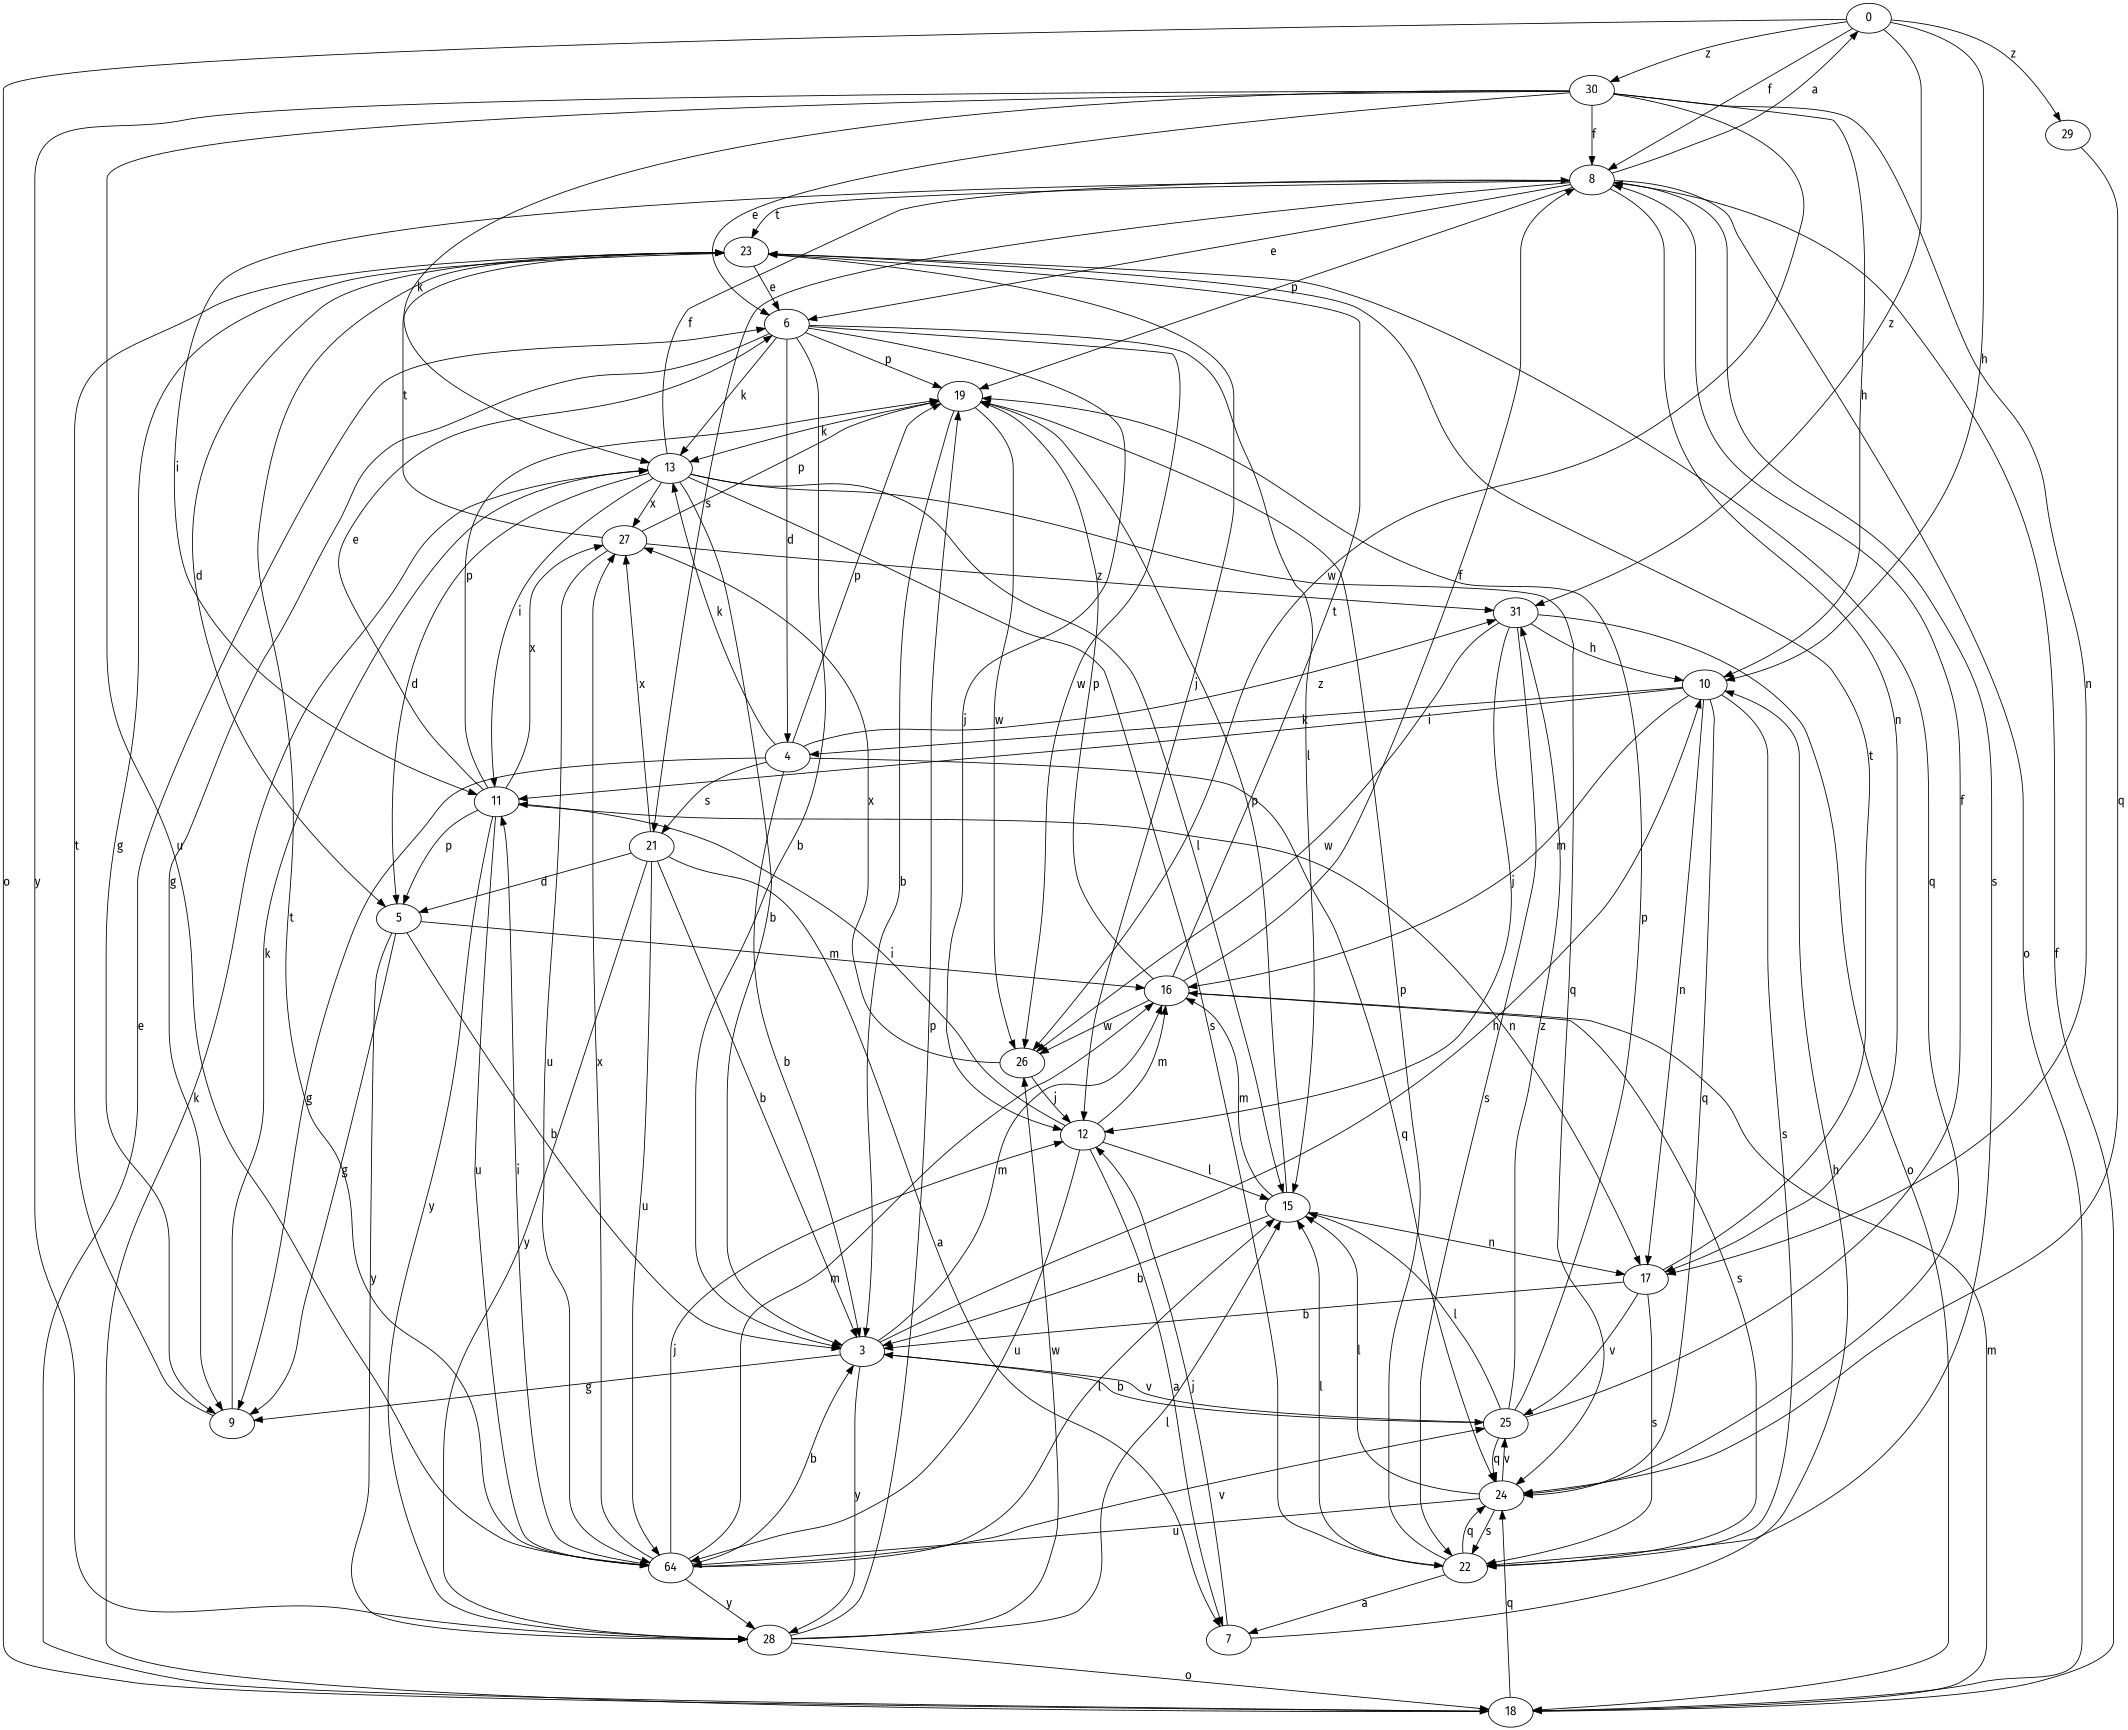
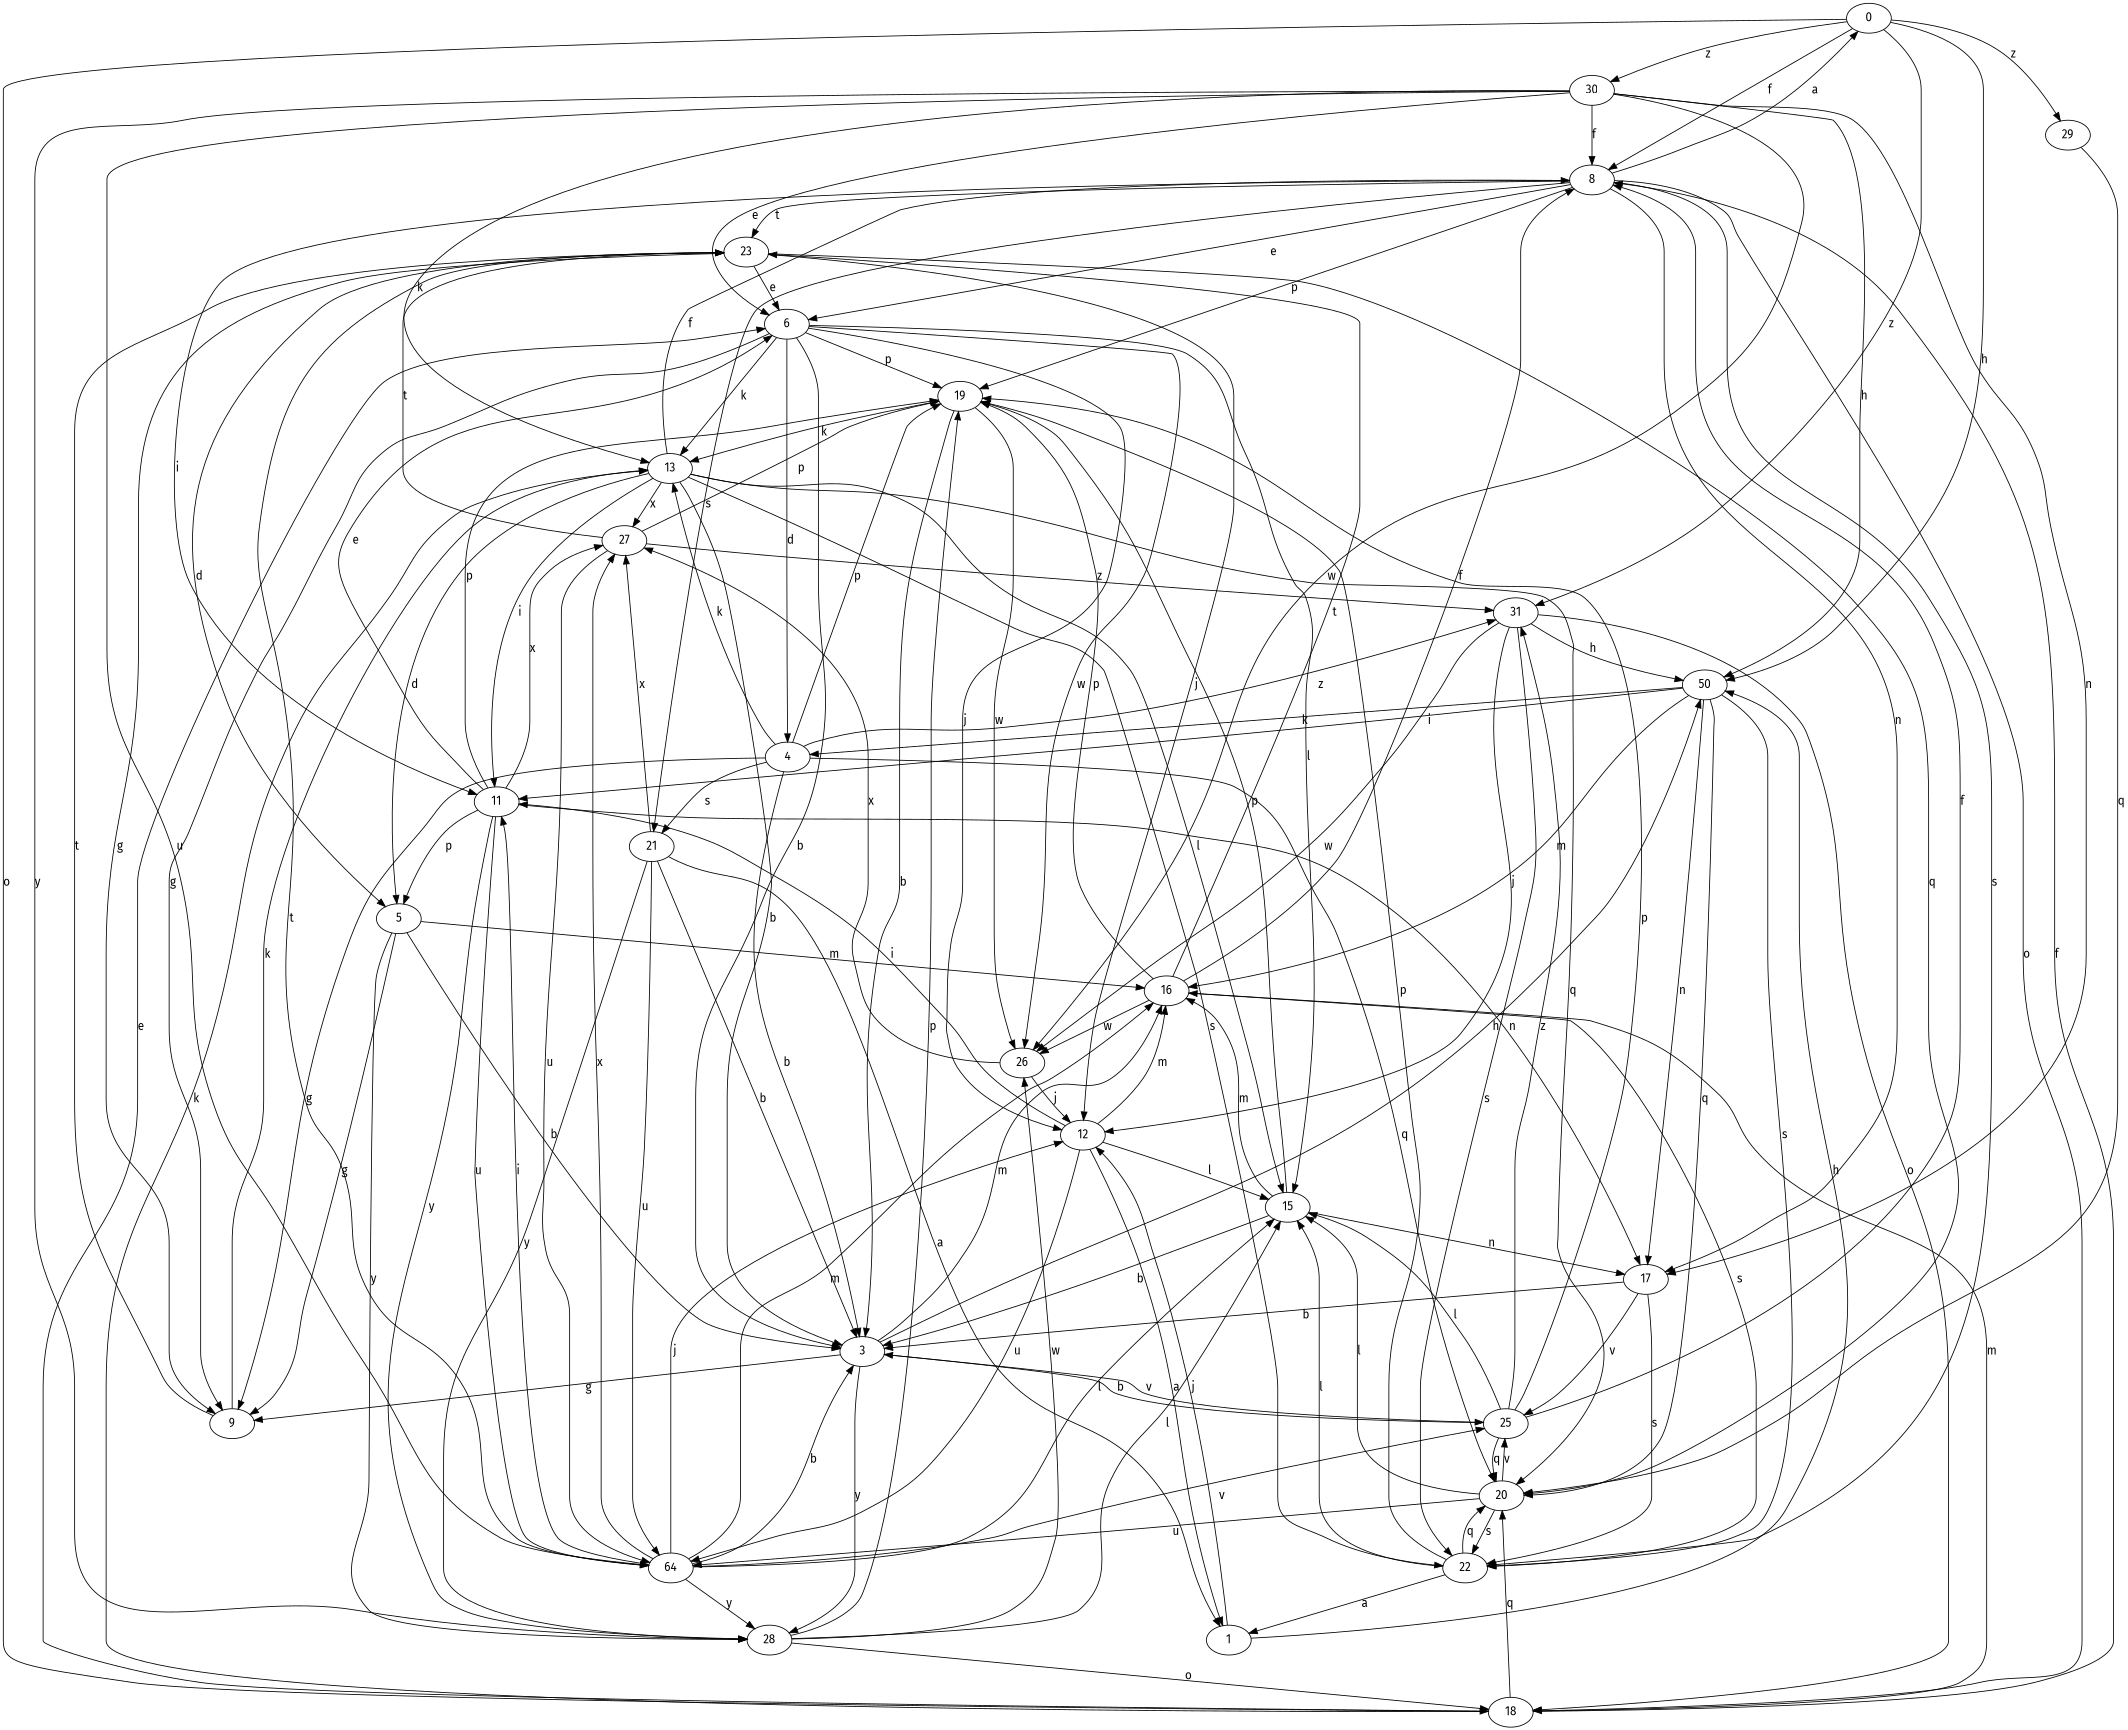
(1612, 550) -> none
(1705, 685) -> (1705, 685)
(529, 882) -> none
(1502, 1496) -> (1502, 1496)
(1229, 1640) -> (1229, 1640)
